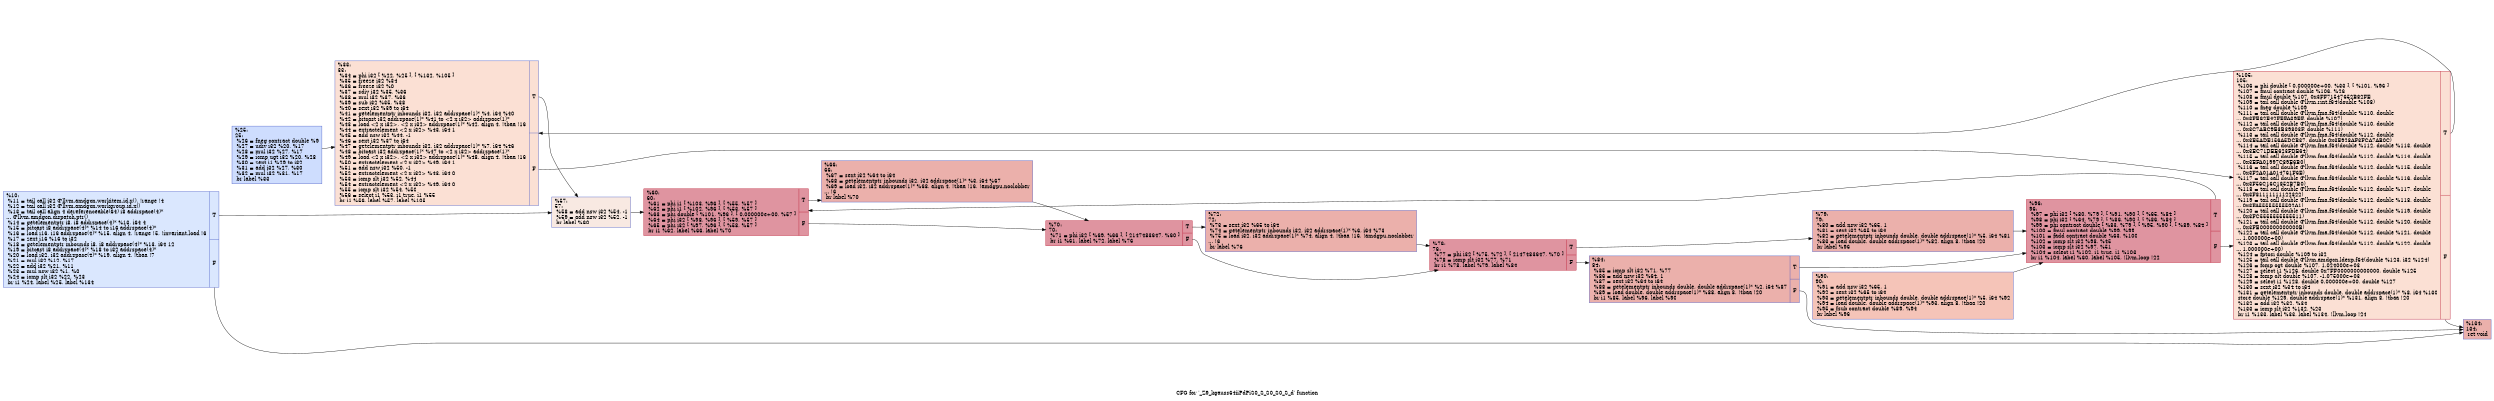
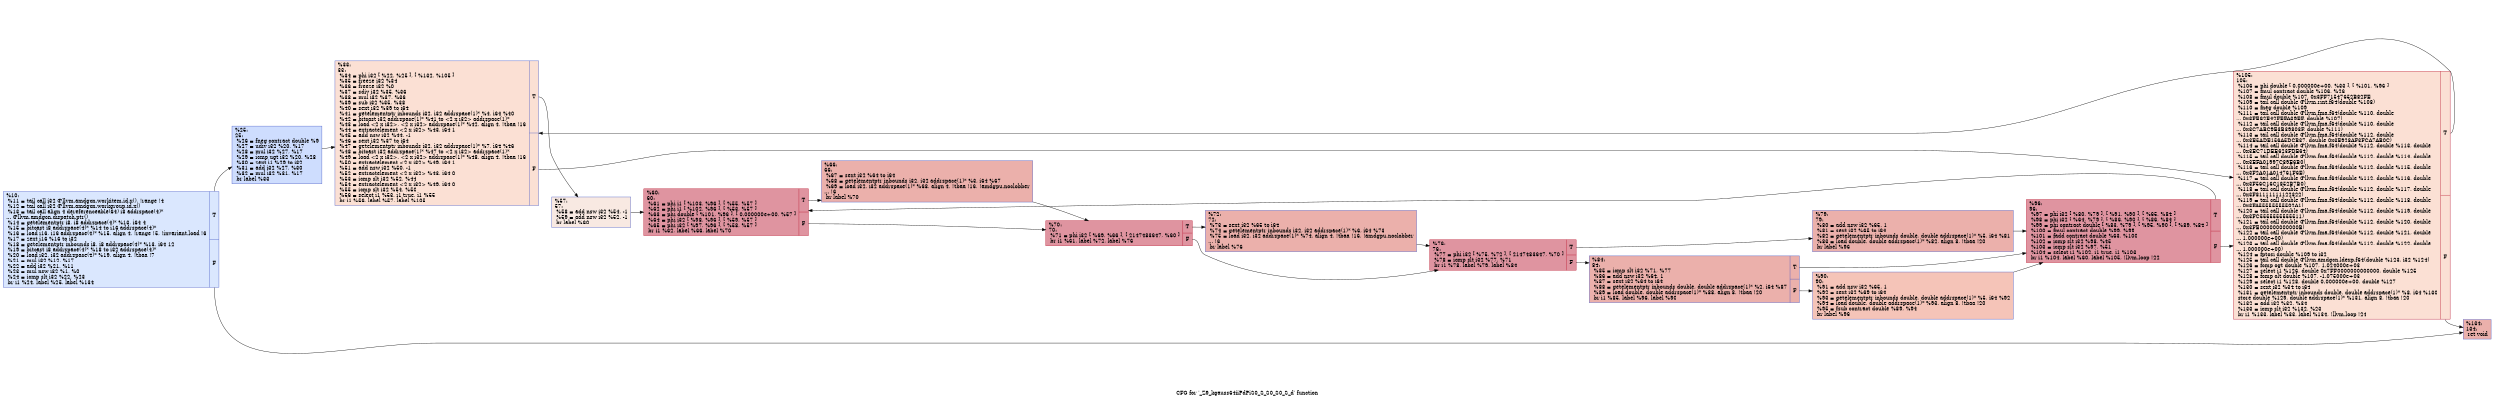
(383, 215) -> (219, 178)
(1851, 293) -> (1851, 293)
(2117, 334) -> (1804, 291)
